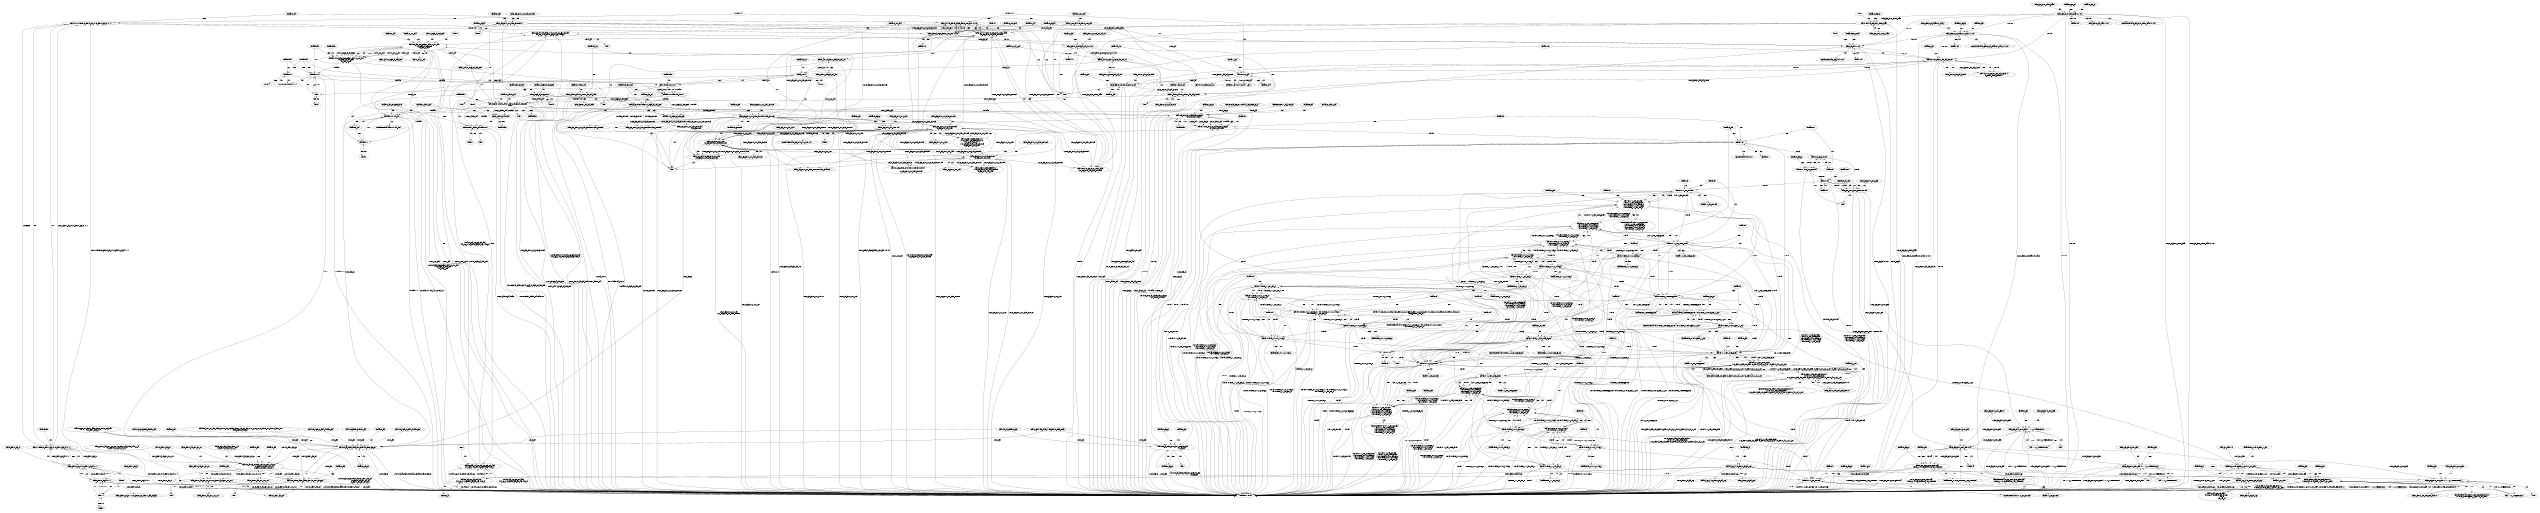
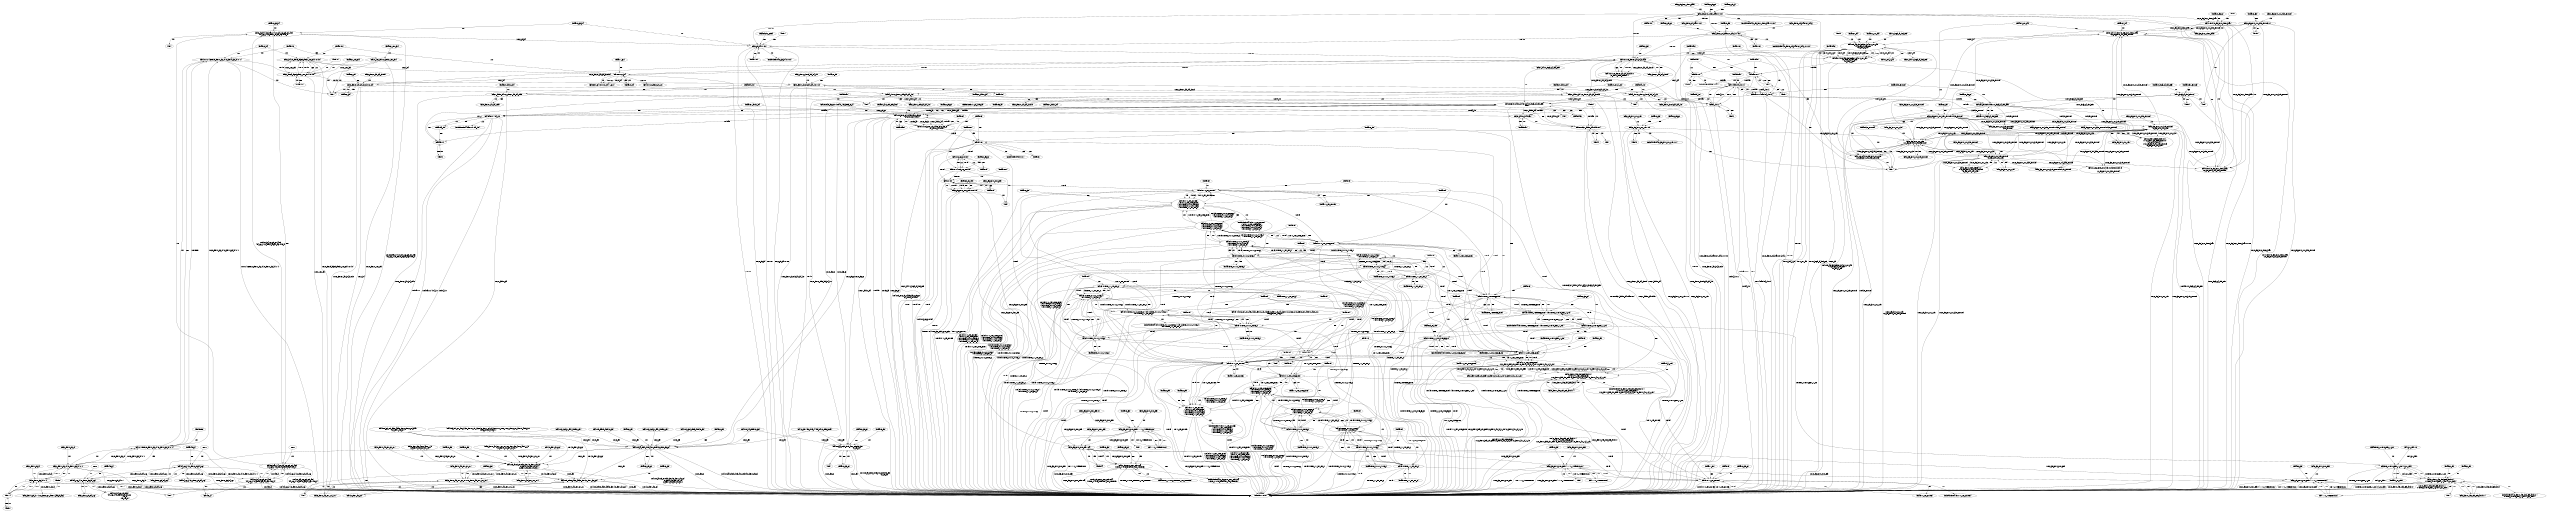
(489, 90) -> (1731, 96)
